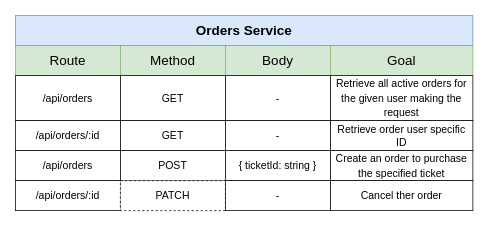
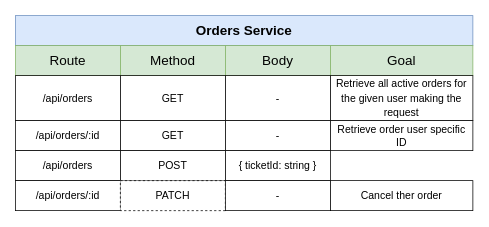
(402, 165) -> none
